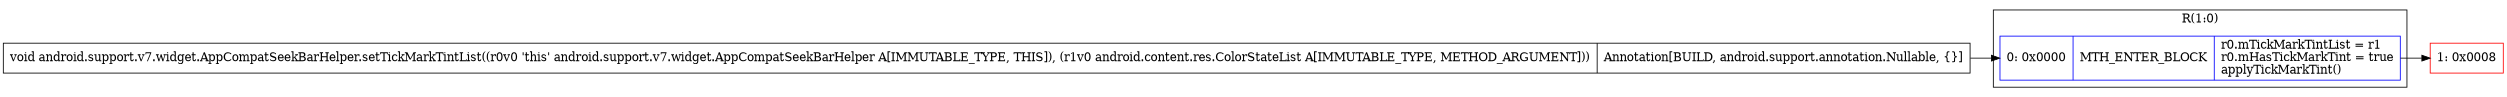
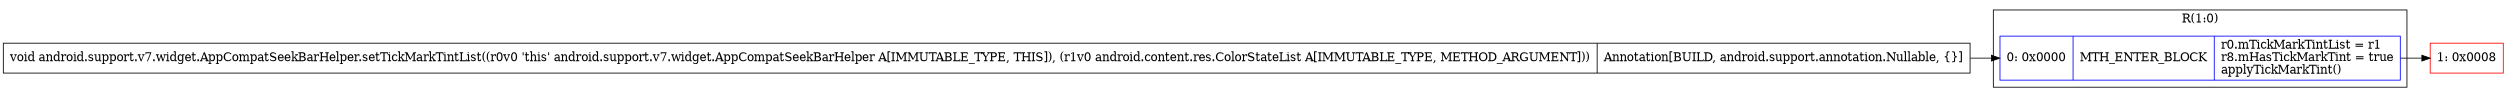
(2307, 58) -> (2307, 58)
